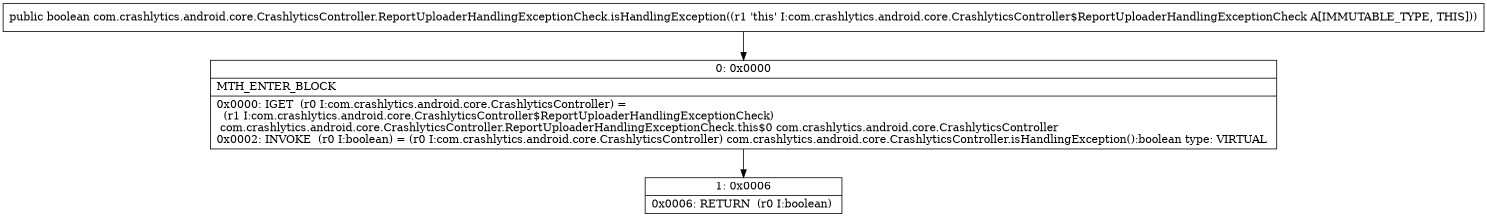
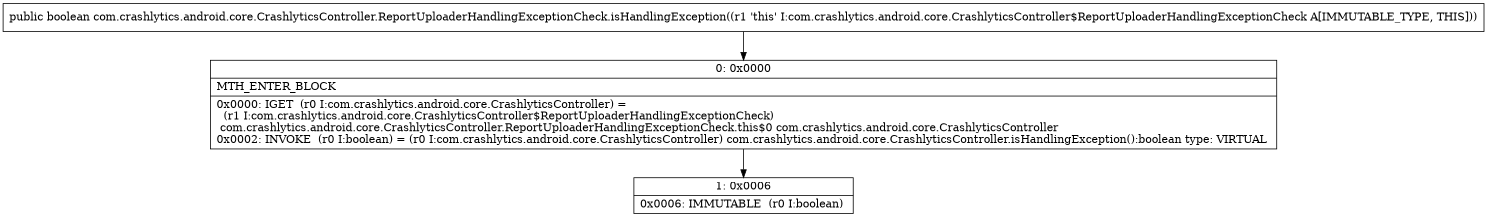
(744, 204) -> (744, 204)
